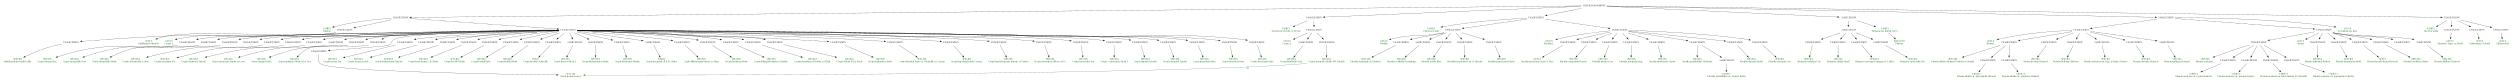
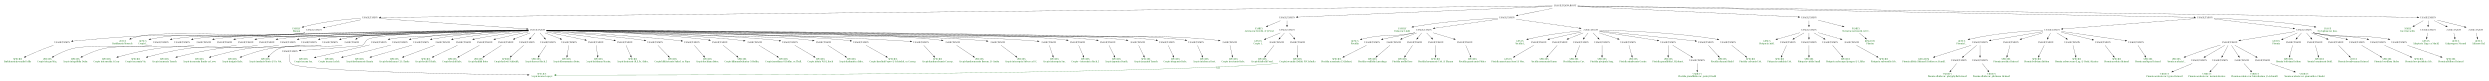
none -> (1767, 42)
(75, 60) -> none
(536, 60) -> (507, 60)
(662, 60) -> (633, 60)
(1953, 60) -> (1924, 60)
none -> (2419, 60)
